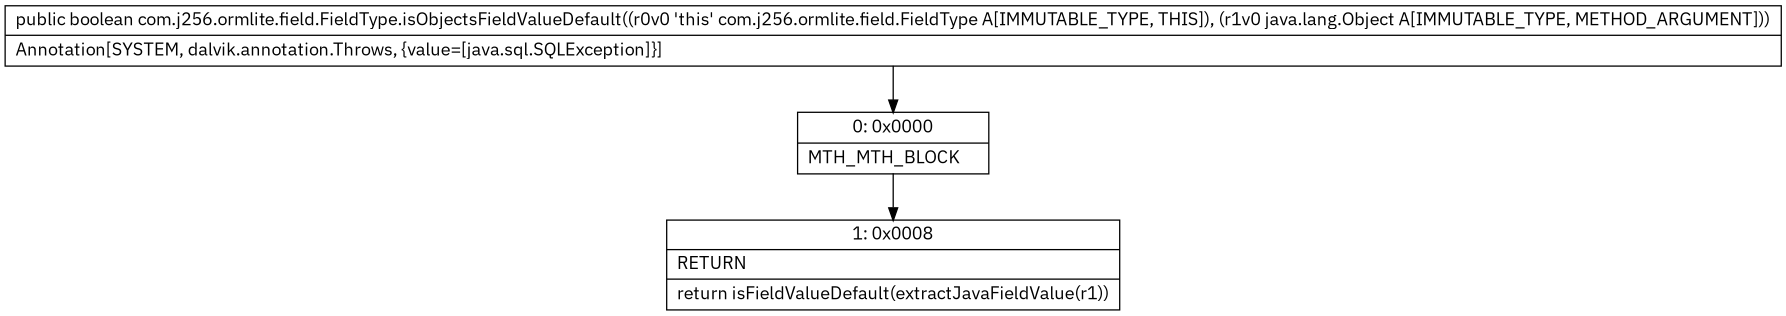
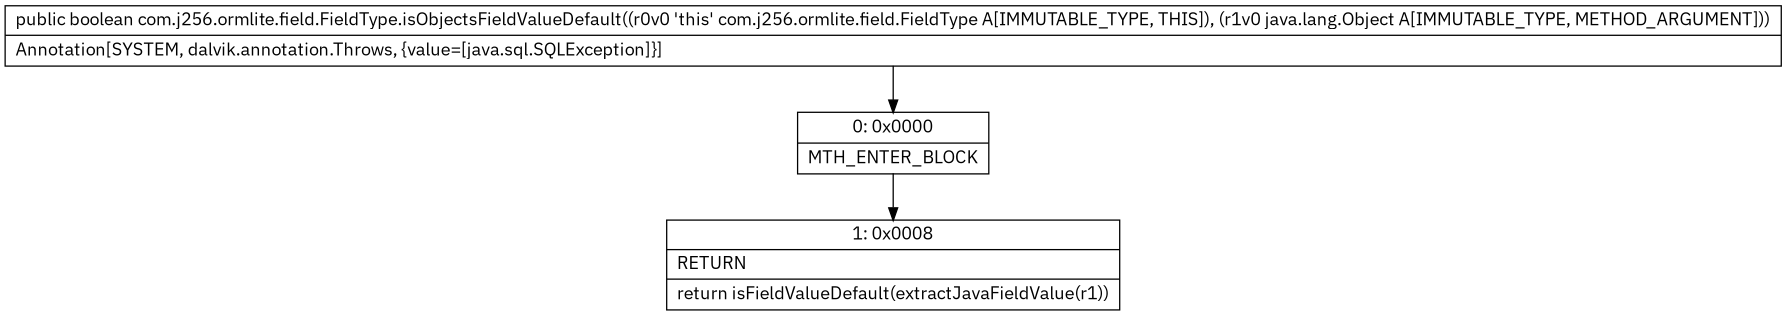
(884, 158) -> (893, 158)
